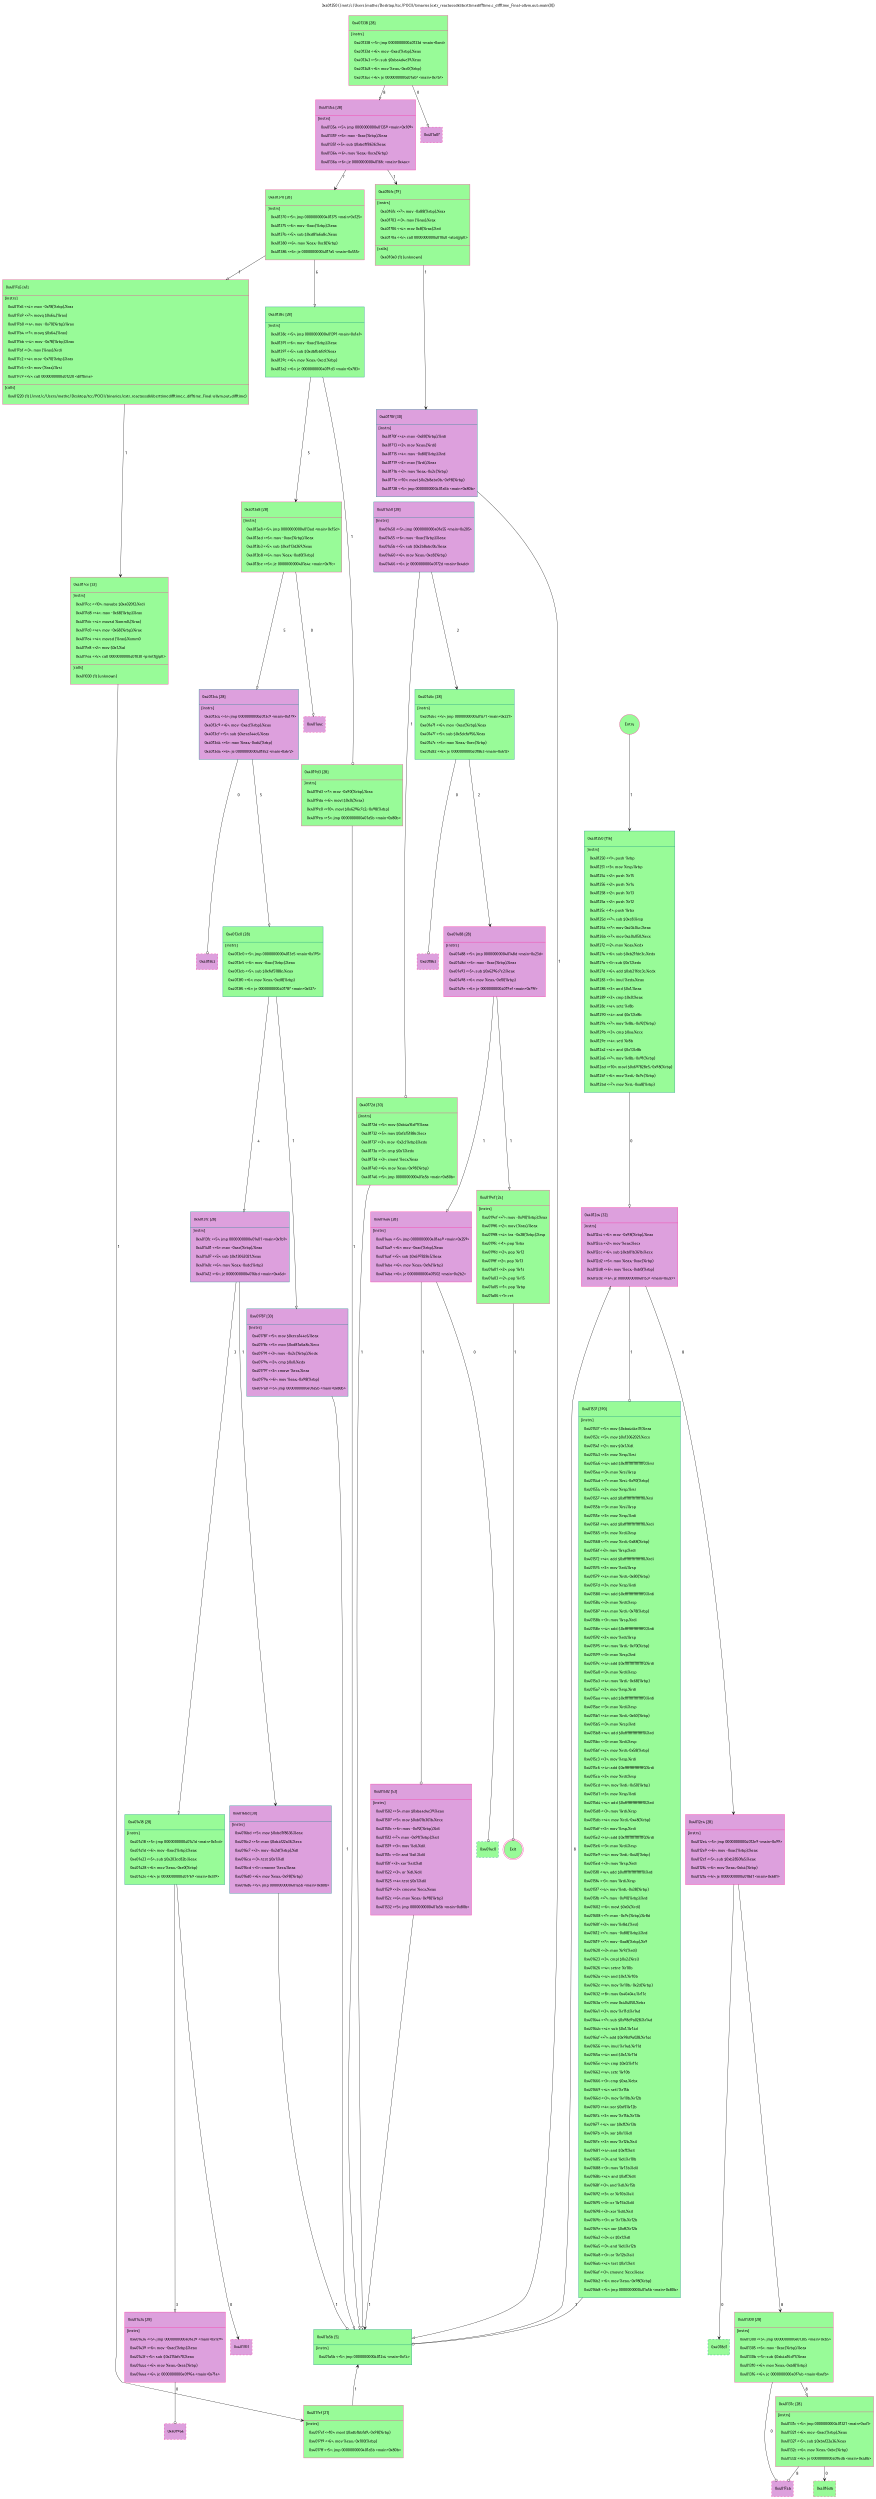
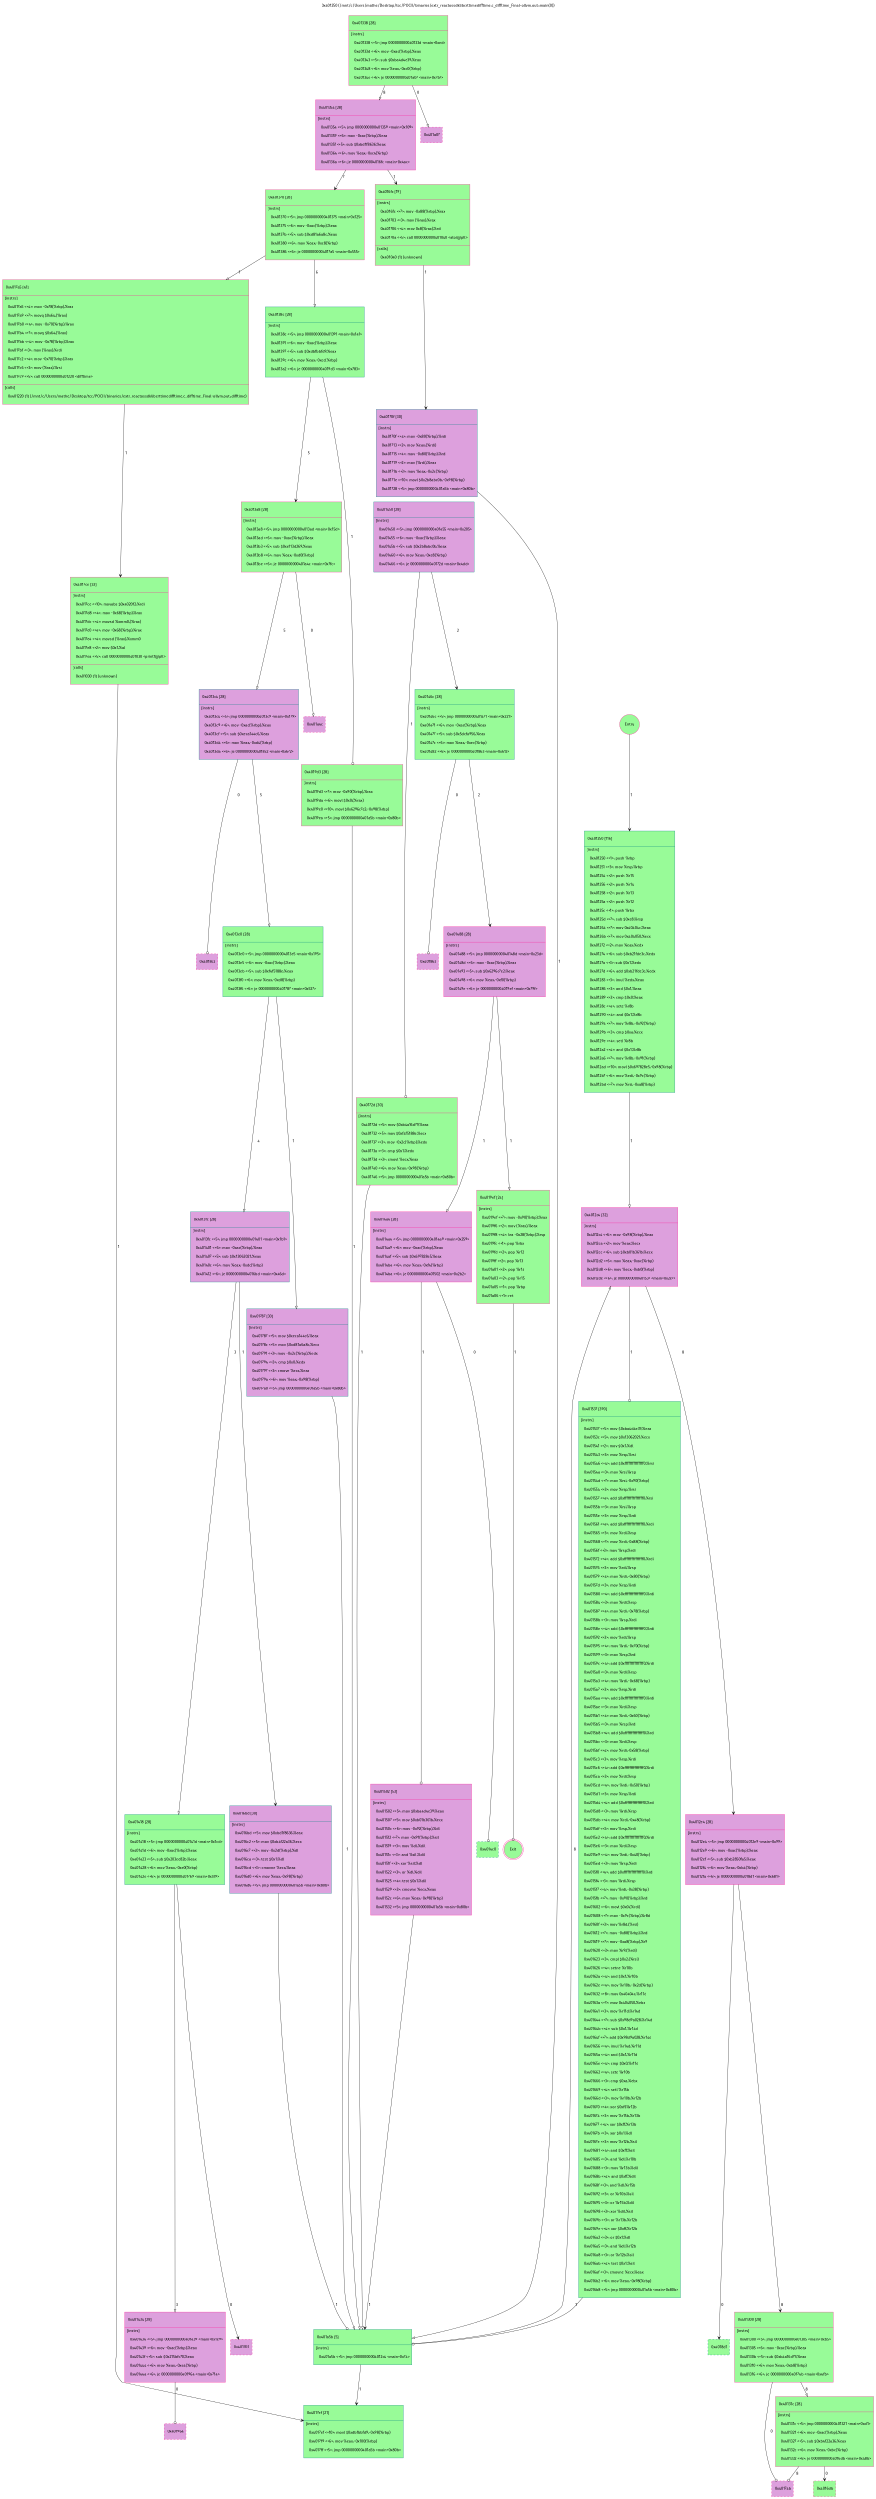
(631, 1141) -> (631, 1141)
(354, 2386) -> (359, 2384)
(354, 2432) -> (354, 2432)
